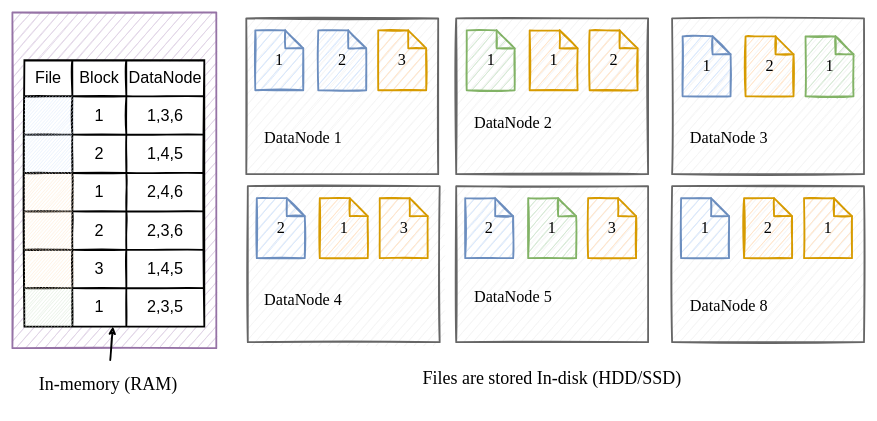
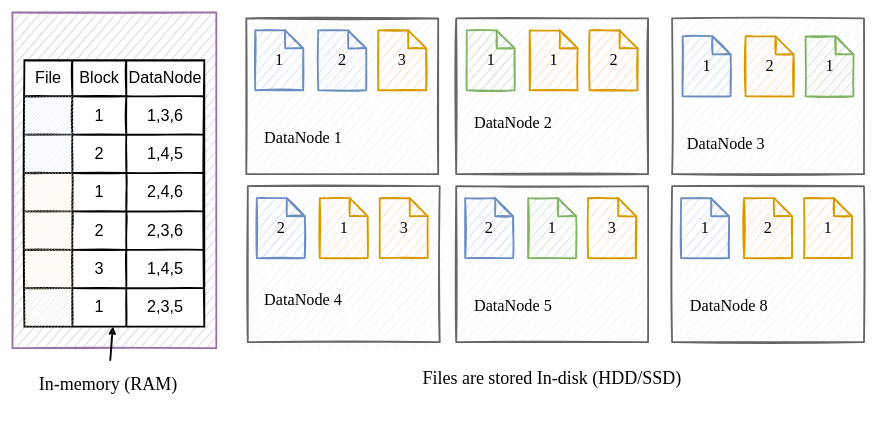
(729, 138) -> (726, 144)
(513, 297) -> (513, 306)
